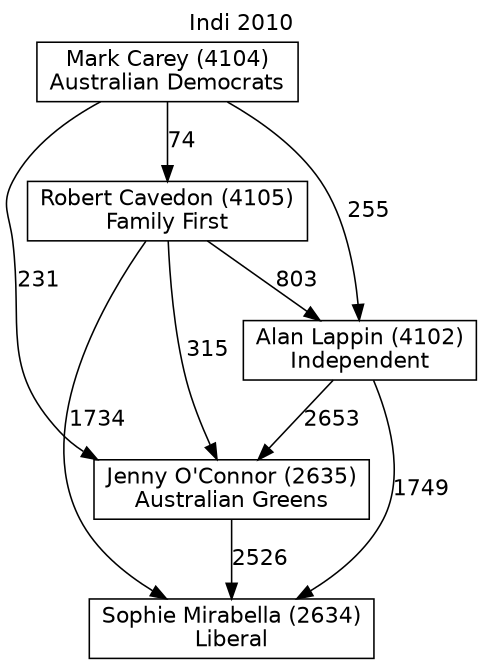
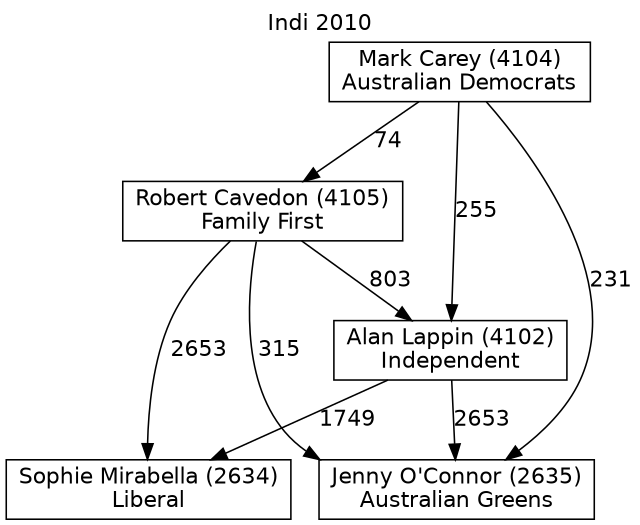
(98, 420) -> (199, 350)
(232, 551) -> none
